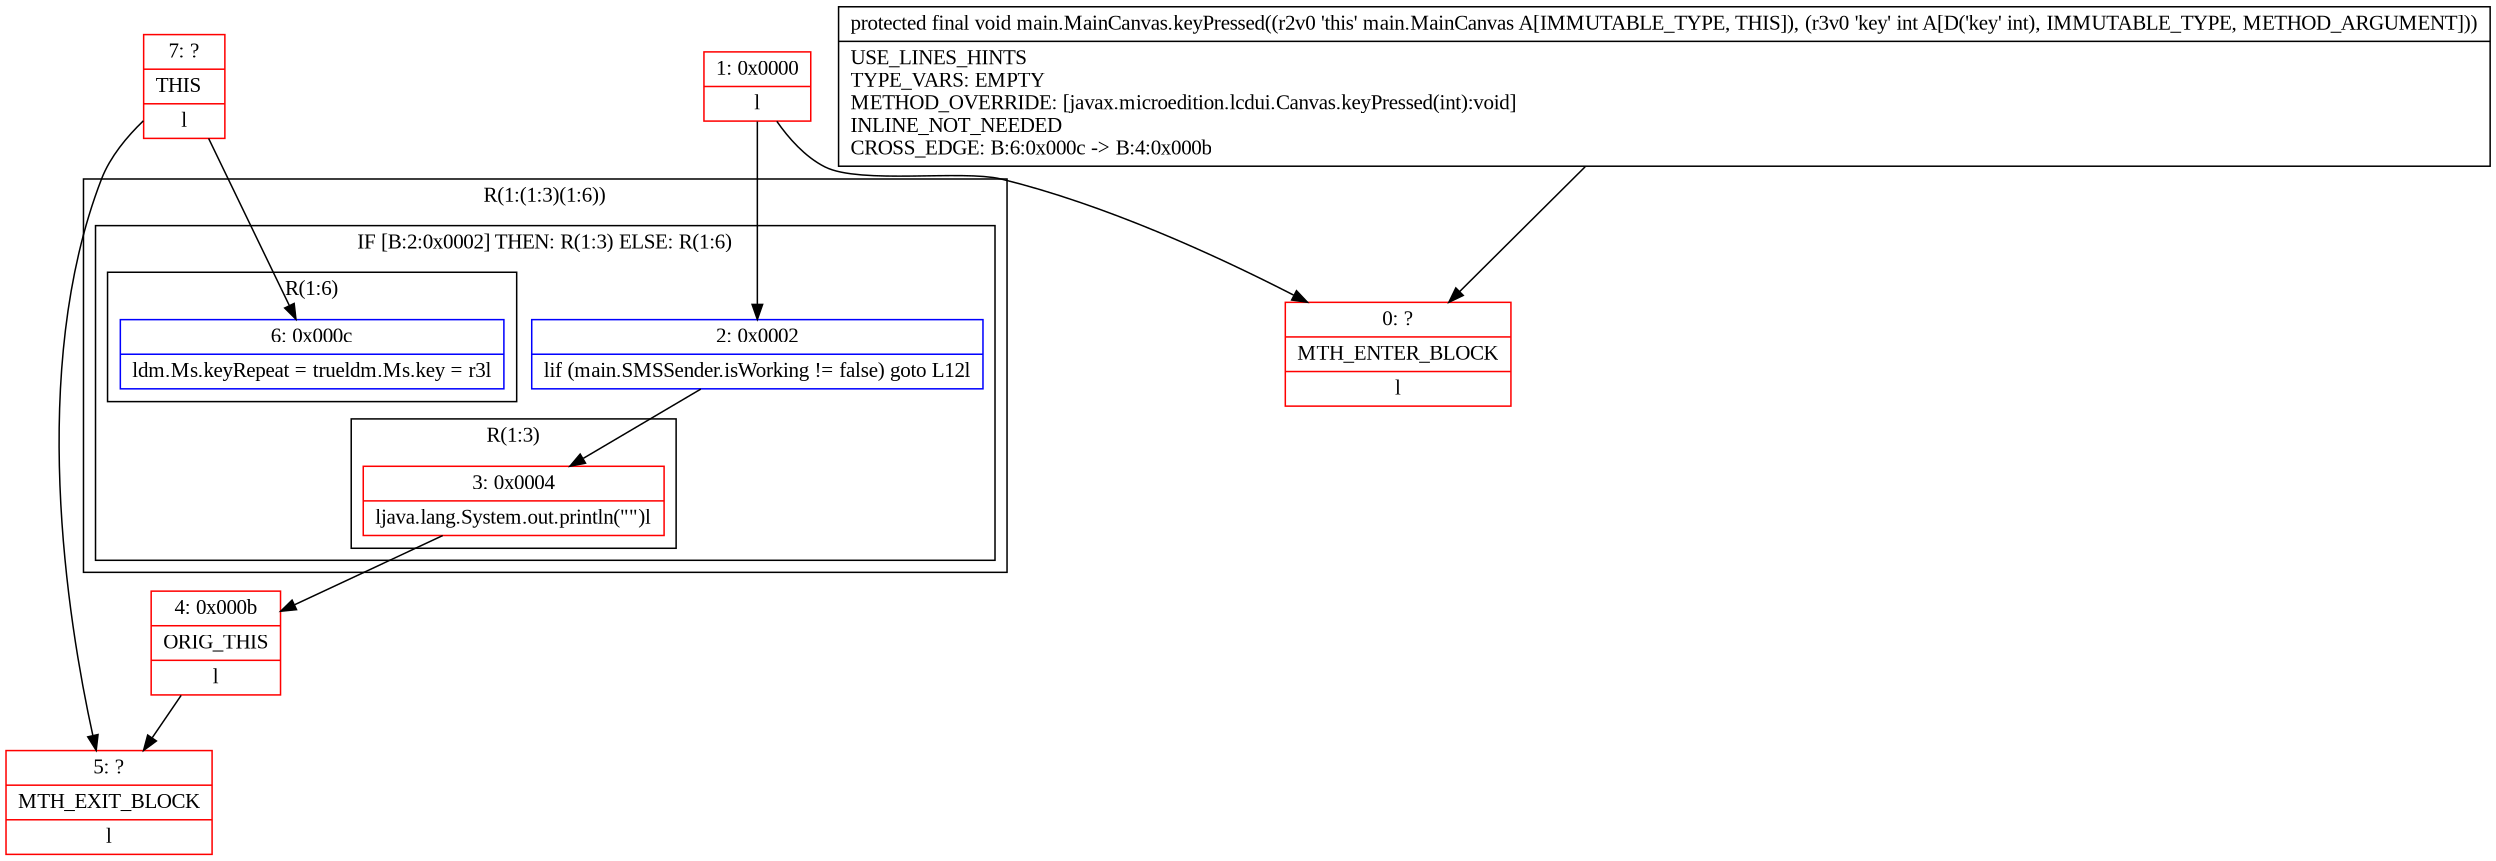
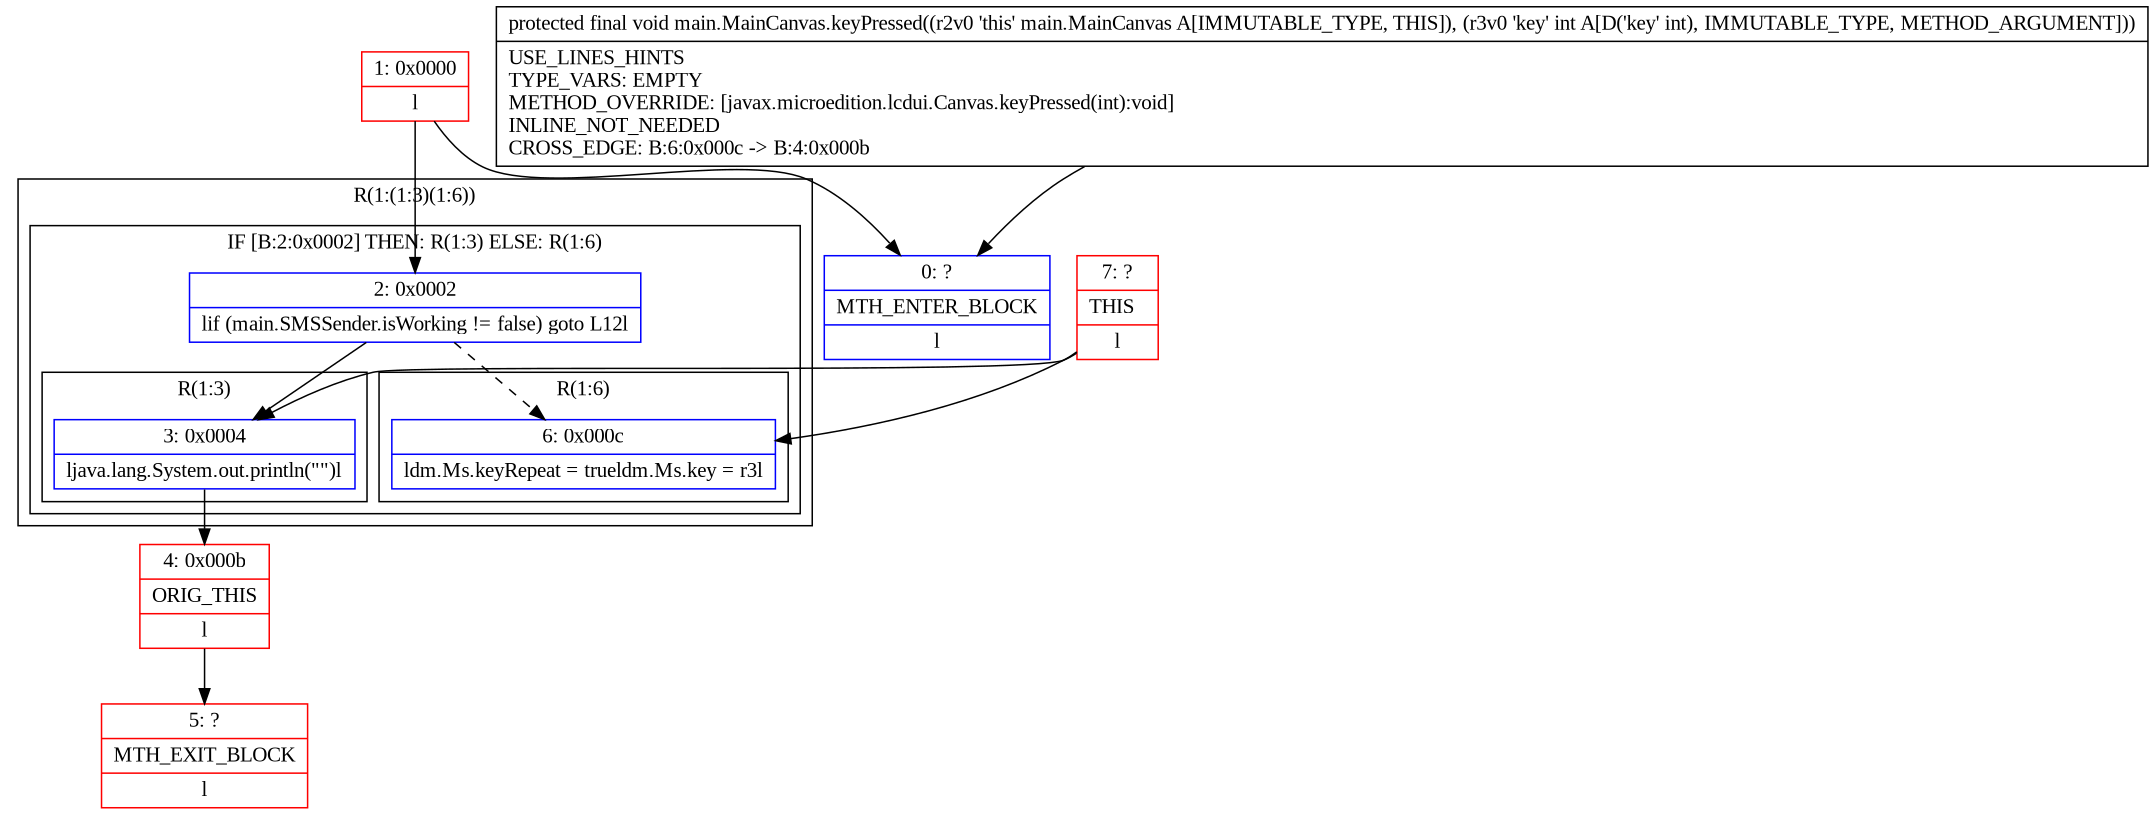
(1398, 354) -> (937, 308)
none -> (501, 383)
(60, 420) -> (834, 368)
(514, 501) -> (205, 454)
